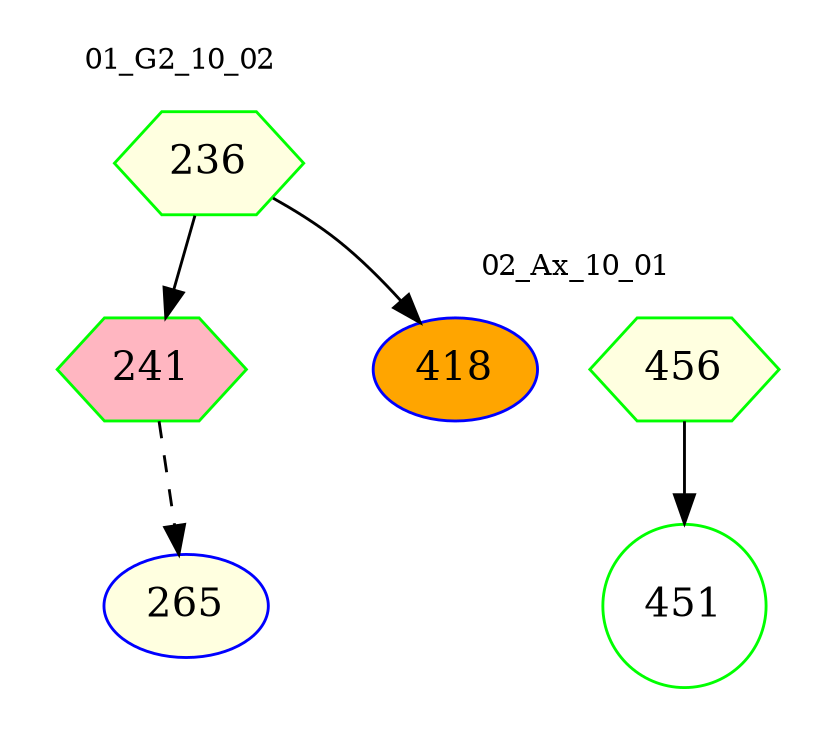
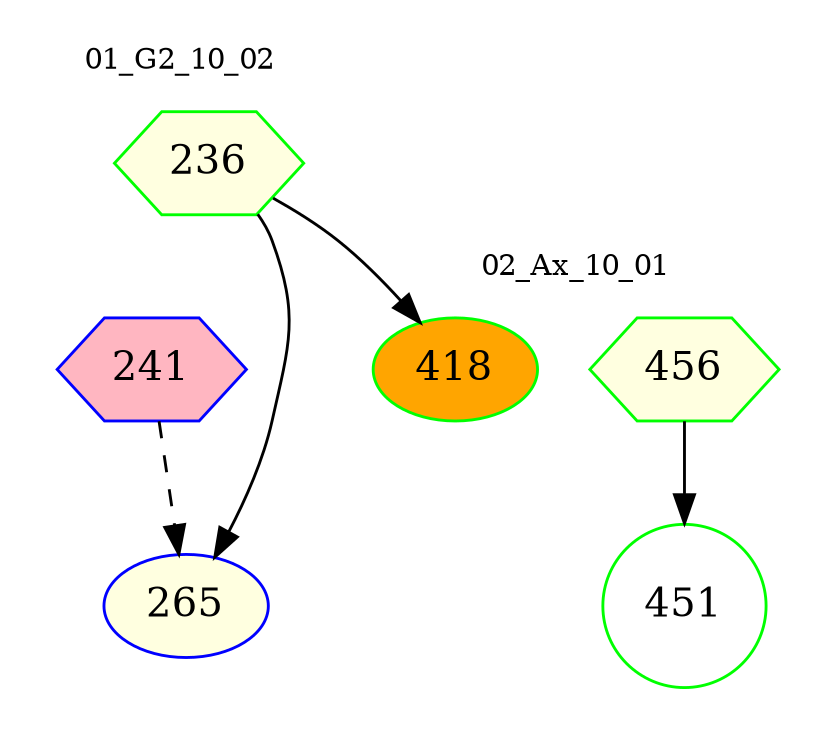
(184, 253) -> (282, 375)
(152, 369) -> (152, 369)
(455, 369) -> (455, 369)
